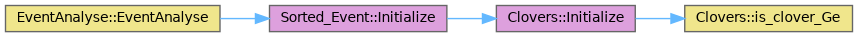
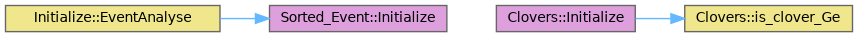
(113, 19) -> (113, 19)
(465, 19) -> none
